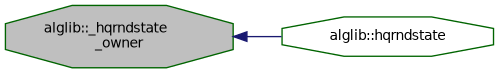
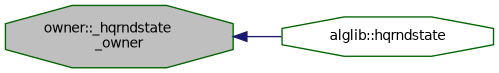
(119, 37) -> (119, 37)
